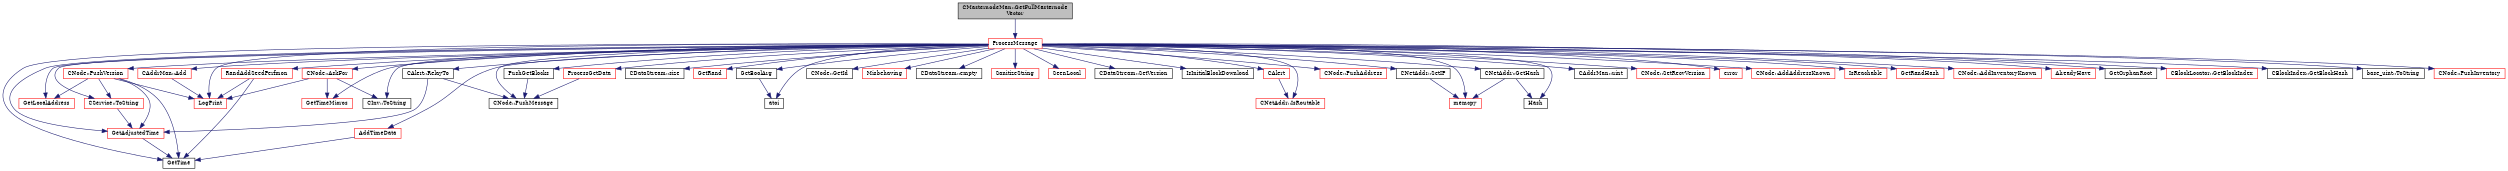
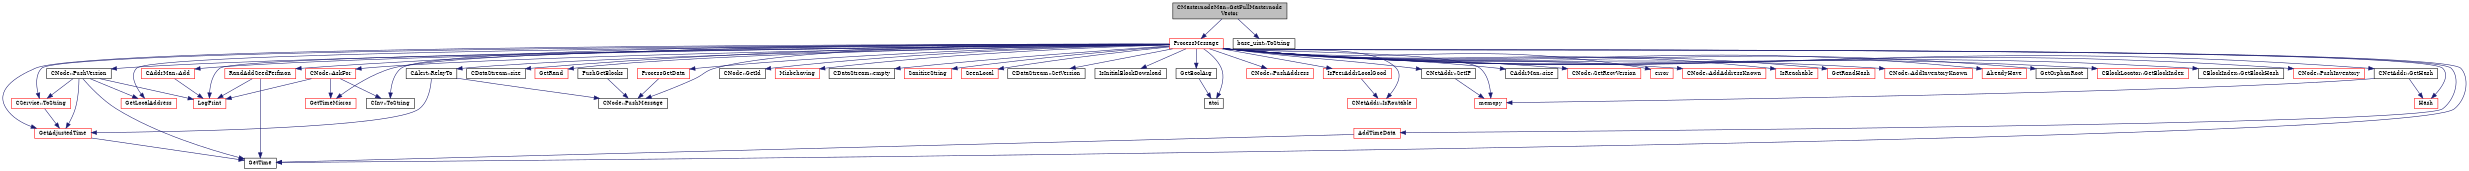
(1700, 49) -> (1246, 27)
(730, 55) -> none
(96, 74) -> (79, 74)
(1277, 74) -> (1357, 74)
(1601, 74) -> (1532, 74)
(1536, 103) -> (2426, 103)
